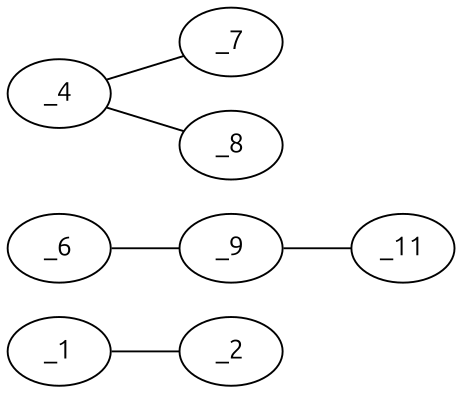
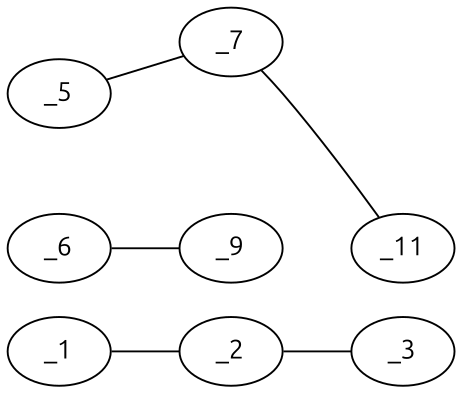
(59, 94) -> (59, 94)
(231, 145) -> none
(317, 248) -> (322, 142)
none -> (403, 351)
